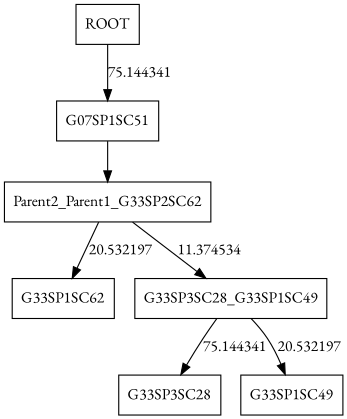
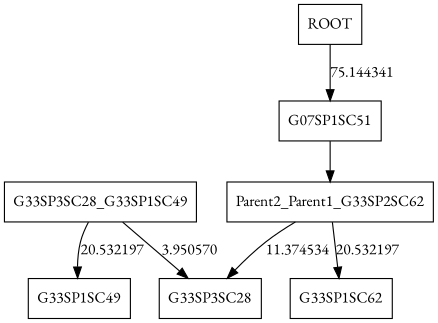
(165, 247) -> (264, 244)
(235, 347) -> (190, 250)
